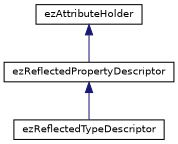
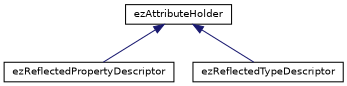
(89, 106) -> (228, 46)
